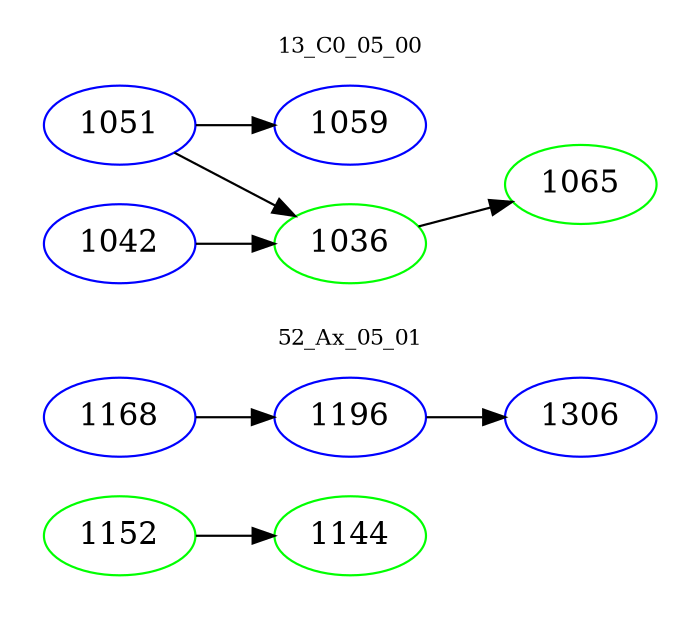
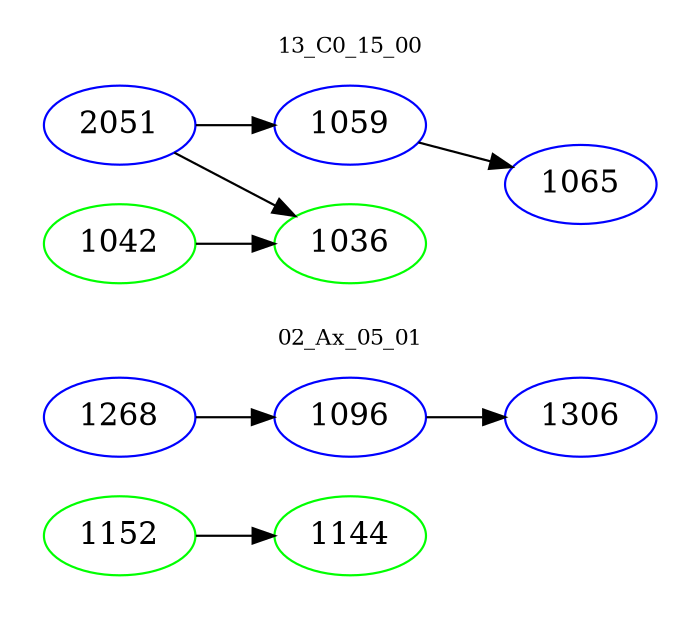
(350, 47) -> (350, 47)
(120, 125) -> (120, 125)
(581, 184) -> (581, 184)
(455, 217) -> (455, 152)
(120, 244) -> (120, 244)
(350, 339) -> (350, 339)
(120, 417) -> (120, 417)
(350, 417) -> (350, 417)
